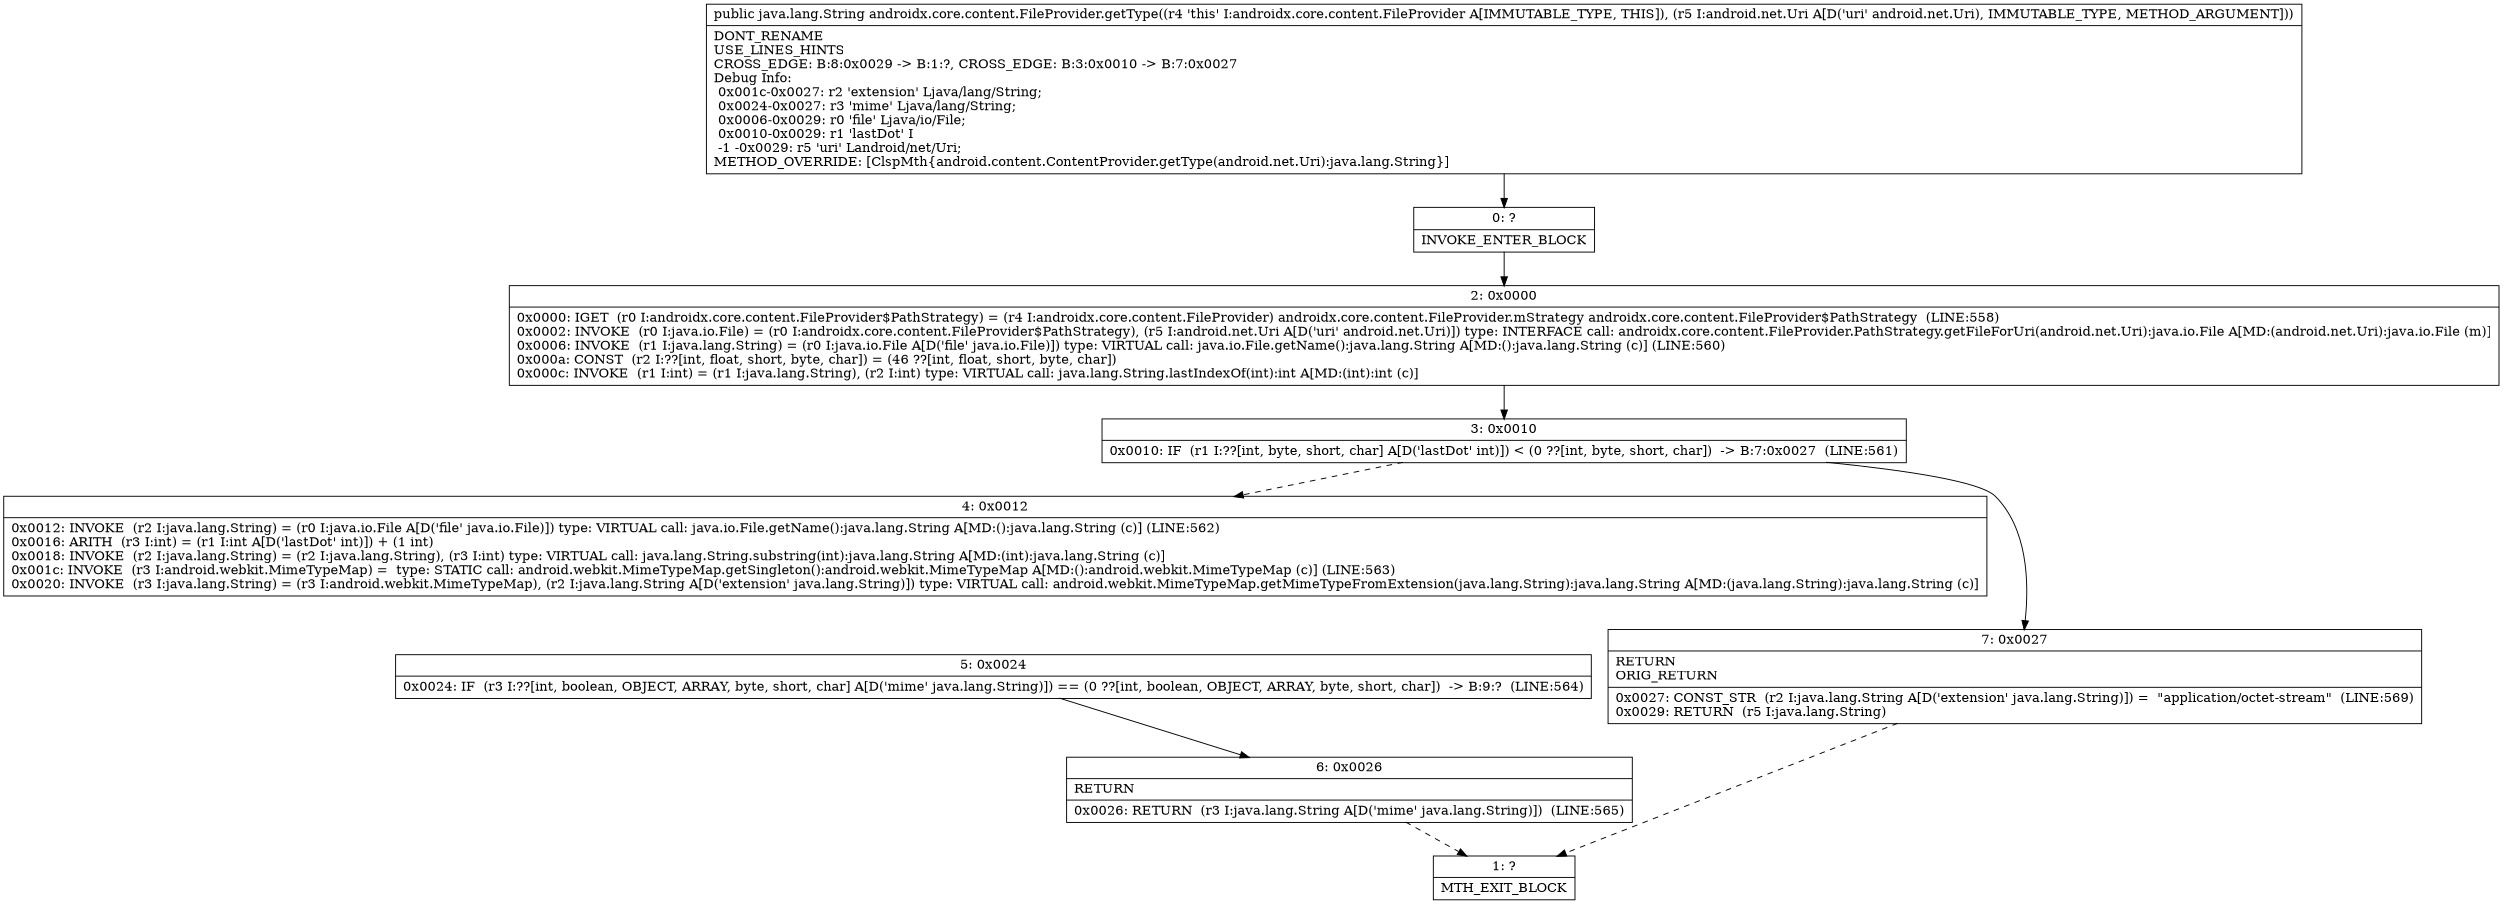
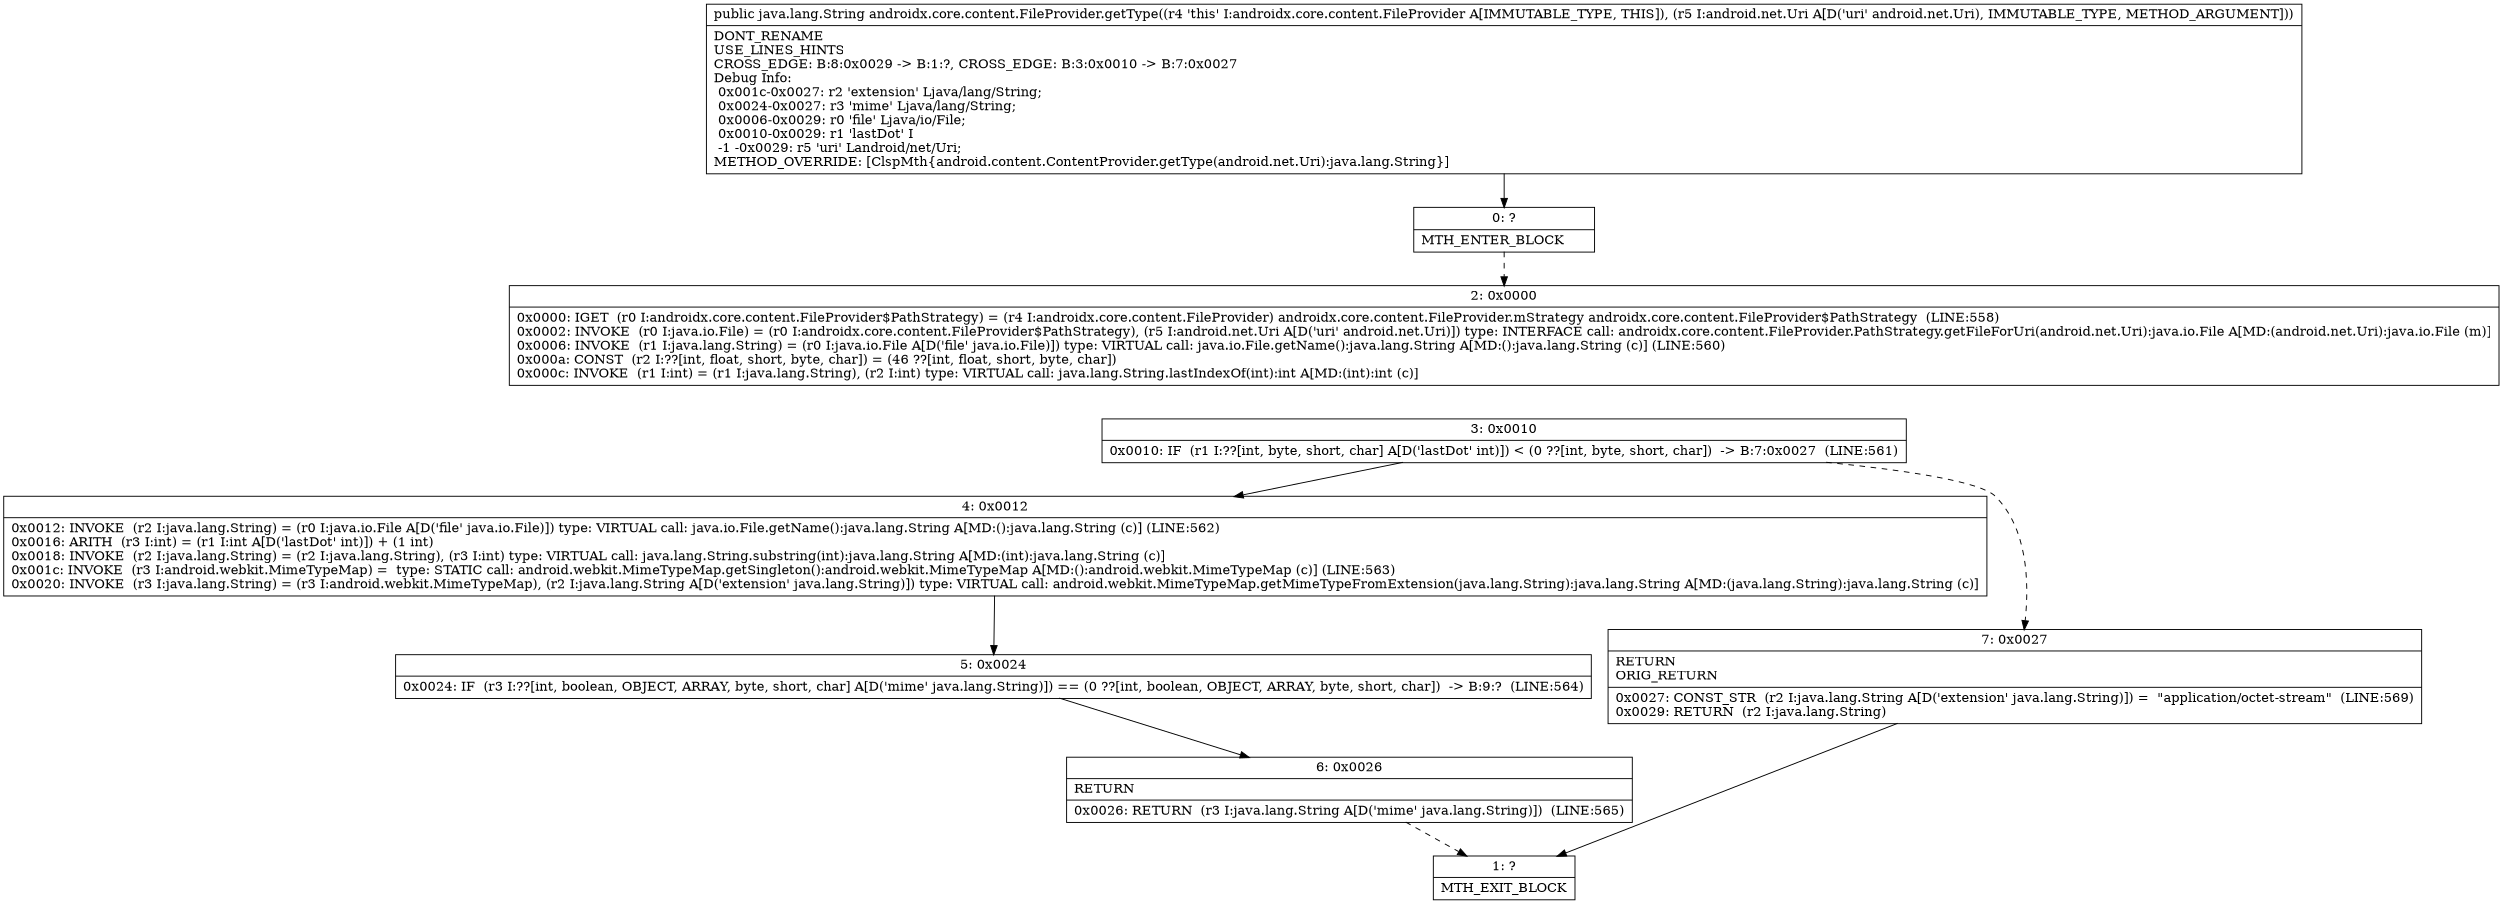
(1504, 240) -> (1493, 240)
(1504, 264) -> (1504, 264)
(1504, 398) -> none
(1323, 479) -> (1323, 479)
(1977, 487) -> (1977, 487)
none -> (994, 620)
(1753, 712) -> (1753, 712)
(1732, 788) -> (1732, 788)
